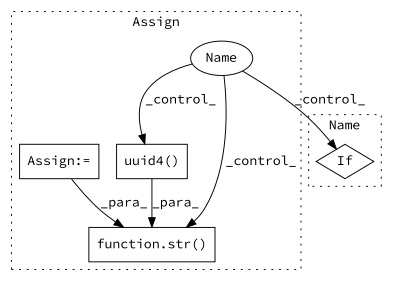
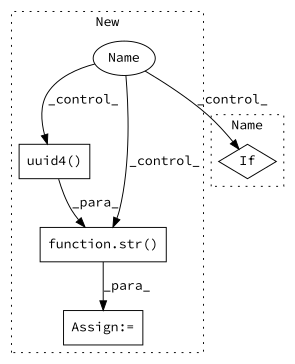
(156, 22) -> (107, 22)
(92, 202) -> (103, 281)
